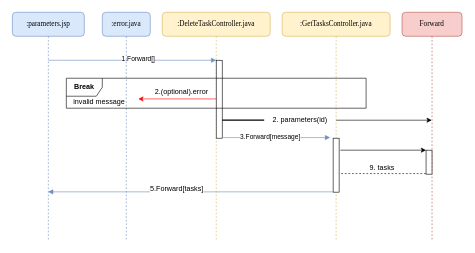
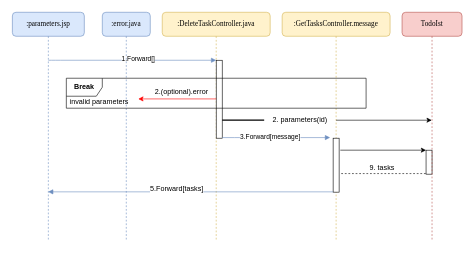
(336, 24) -> (336, 24)
(432, 24) -> (432, 24)
(99, 102) -> (99, 102)
